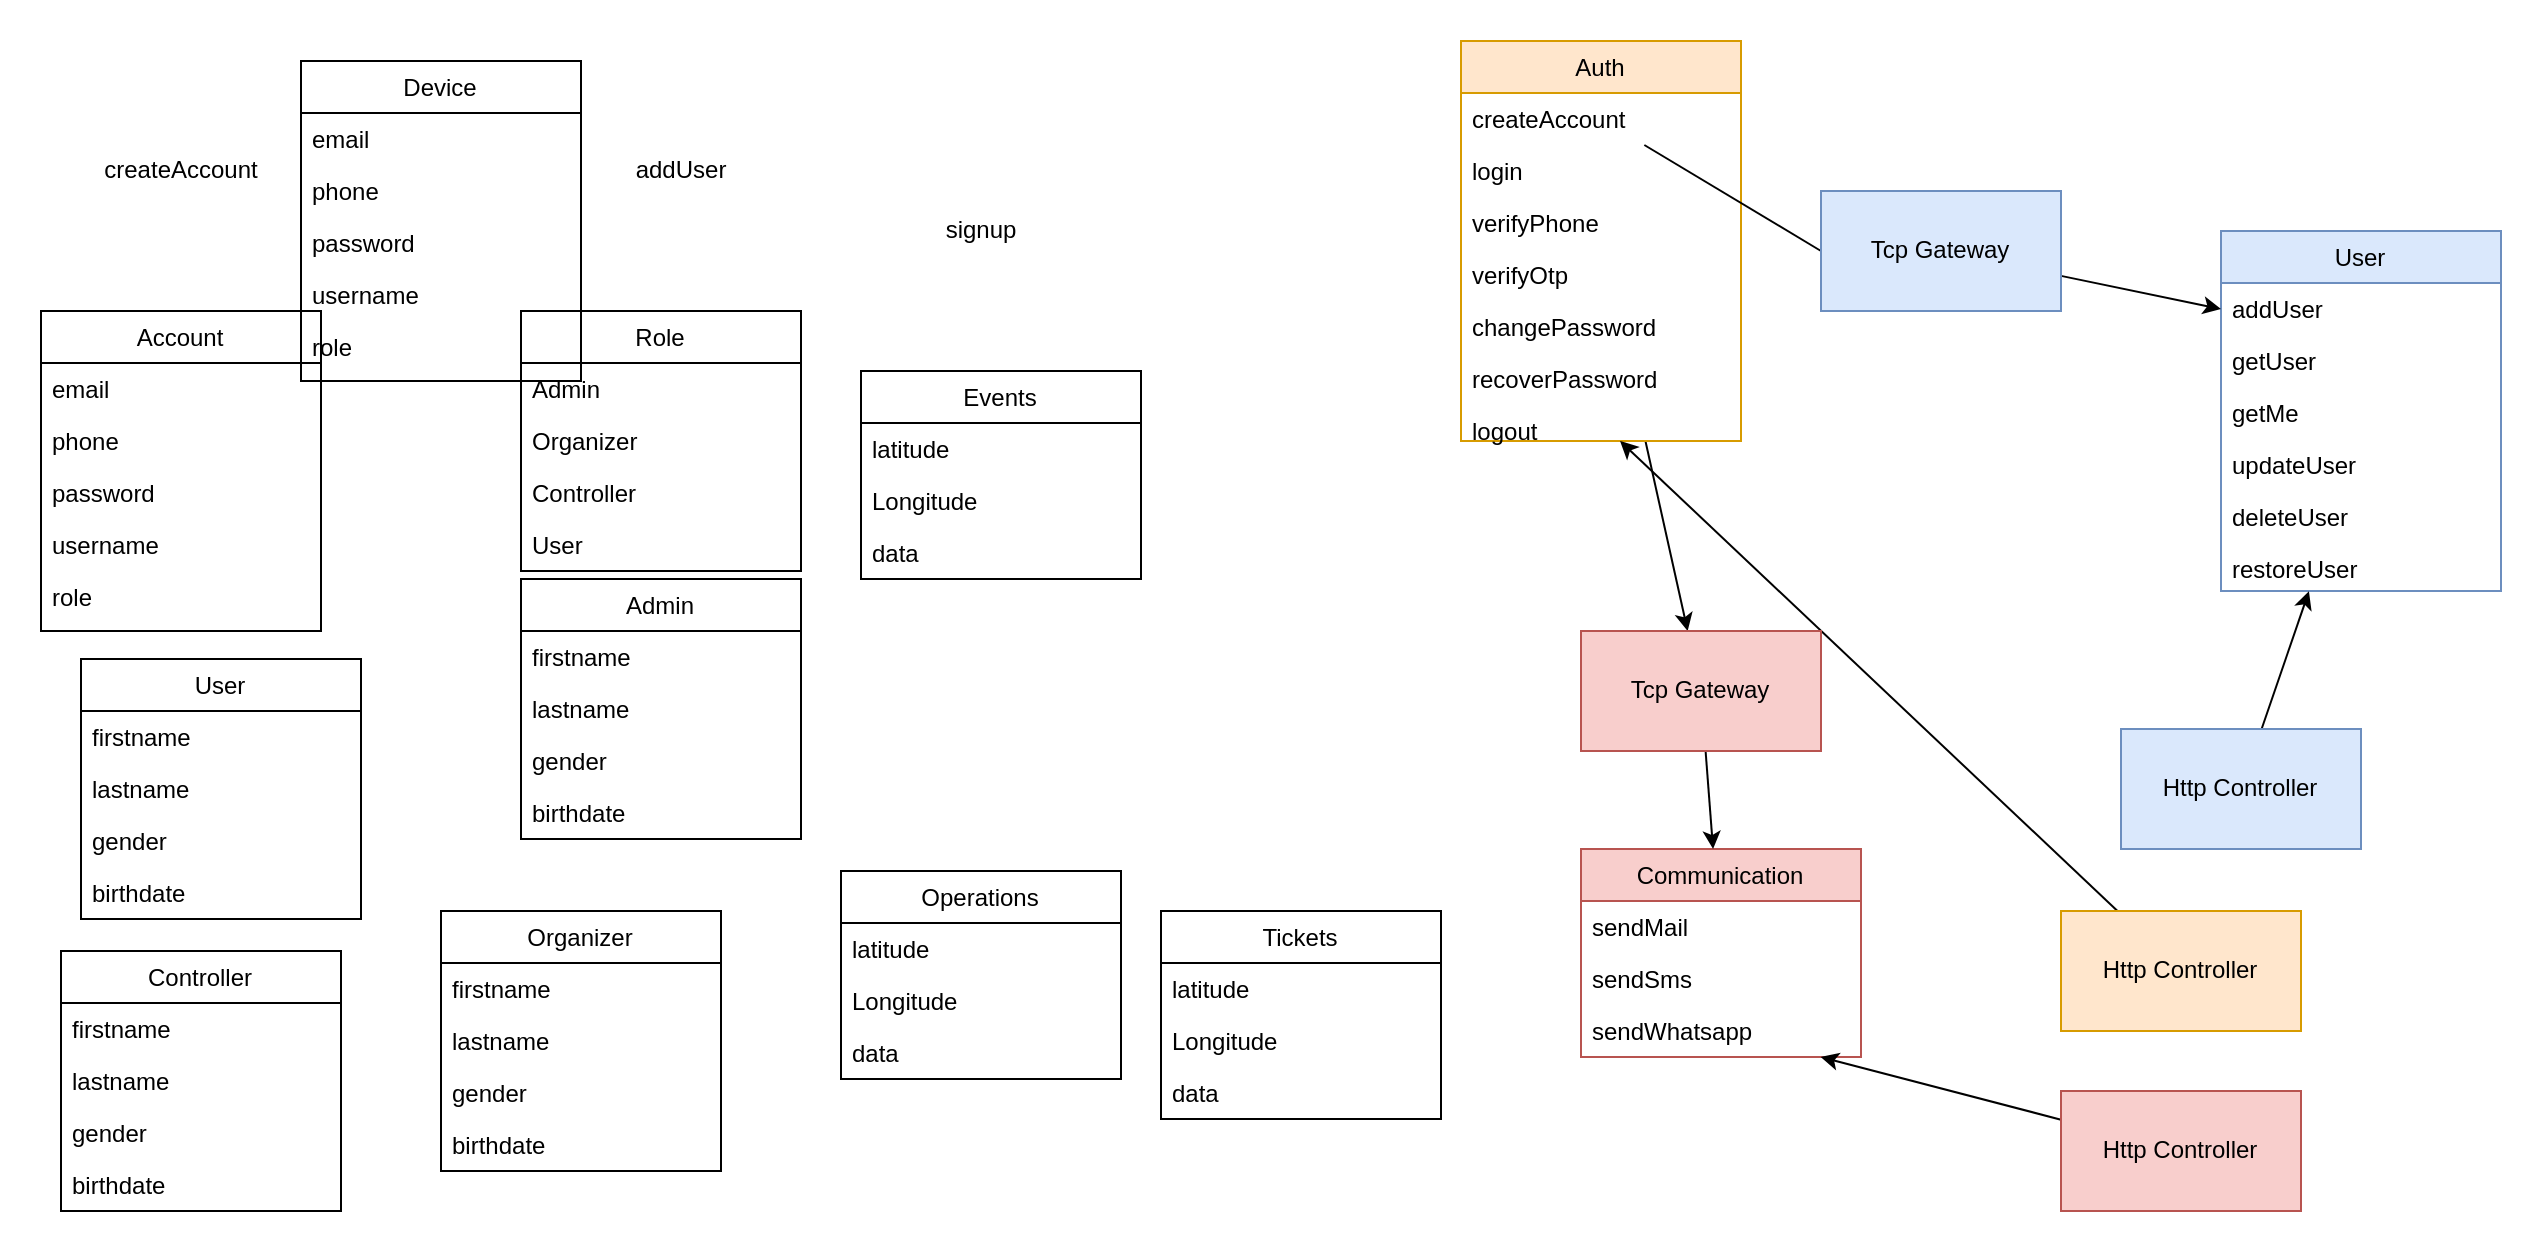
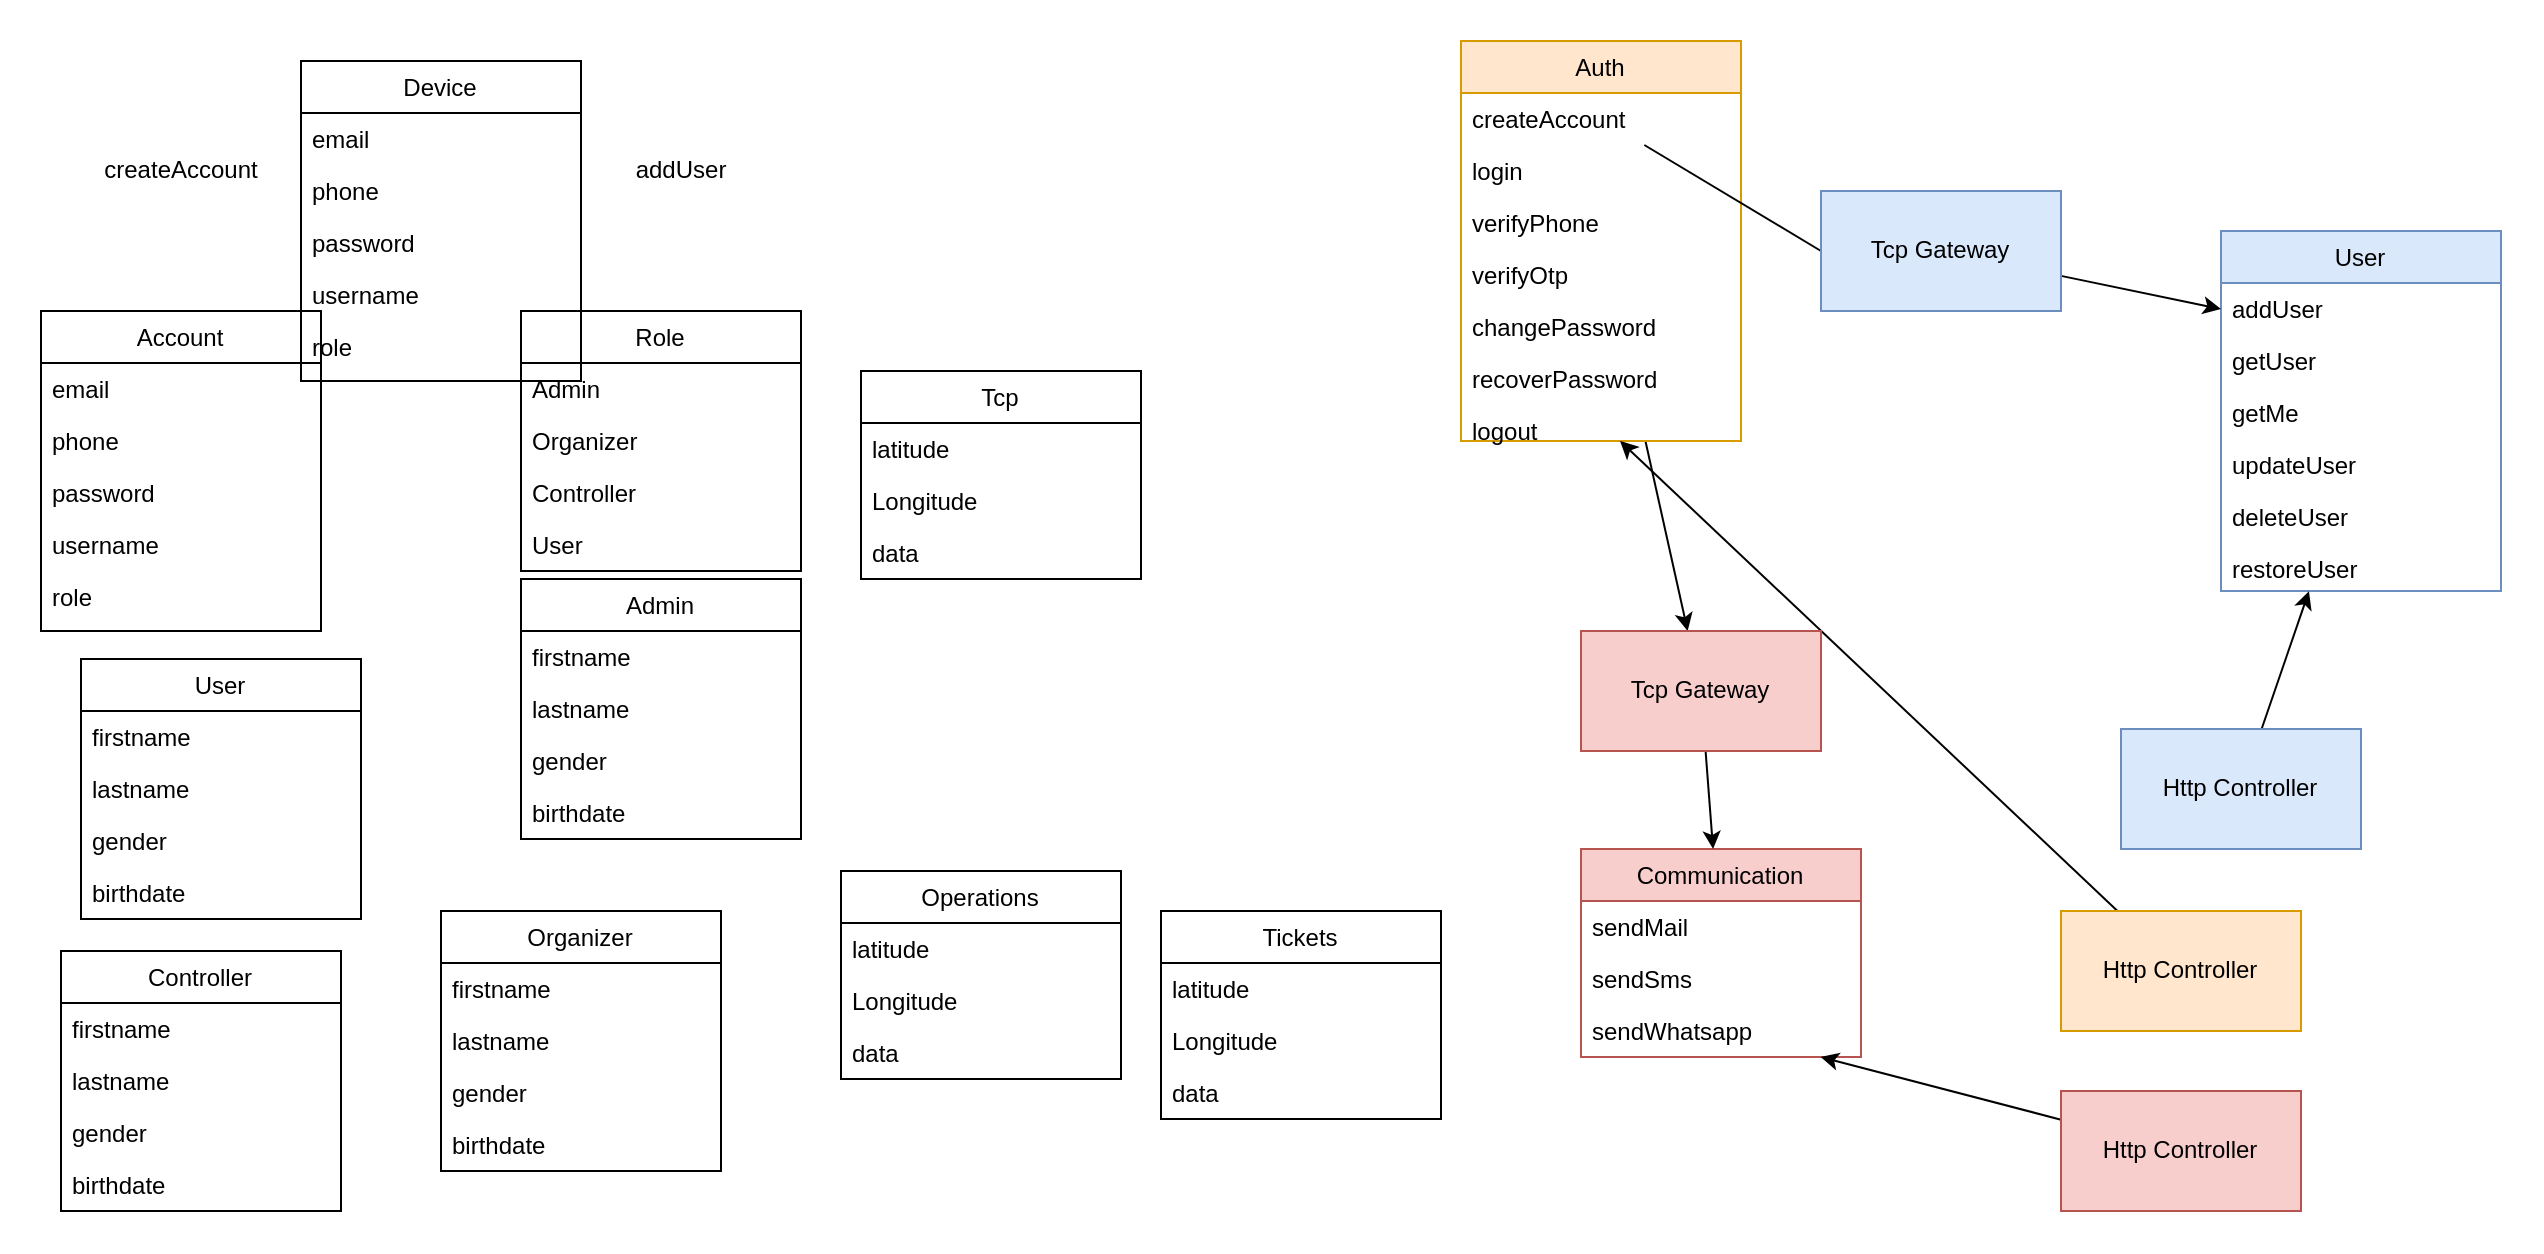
(981, 231) -> none
(1000, 398) -> (1000, 398)
